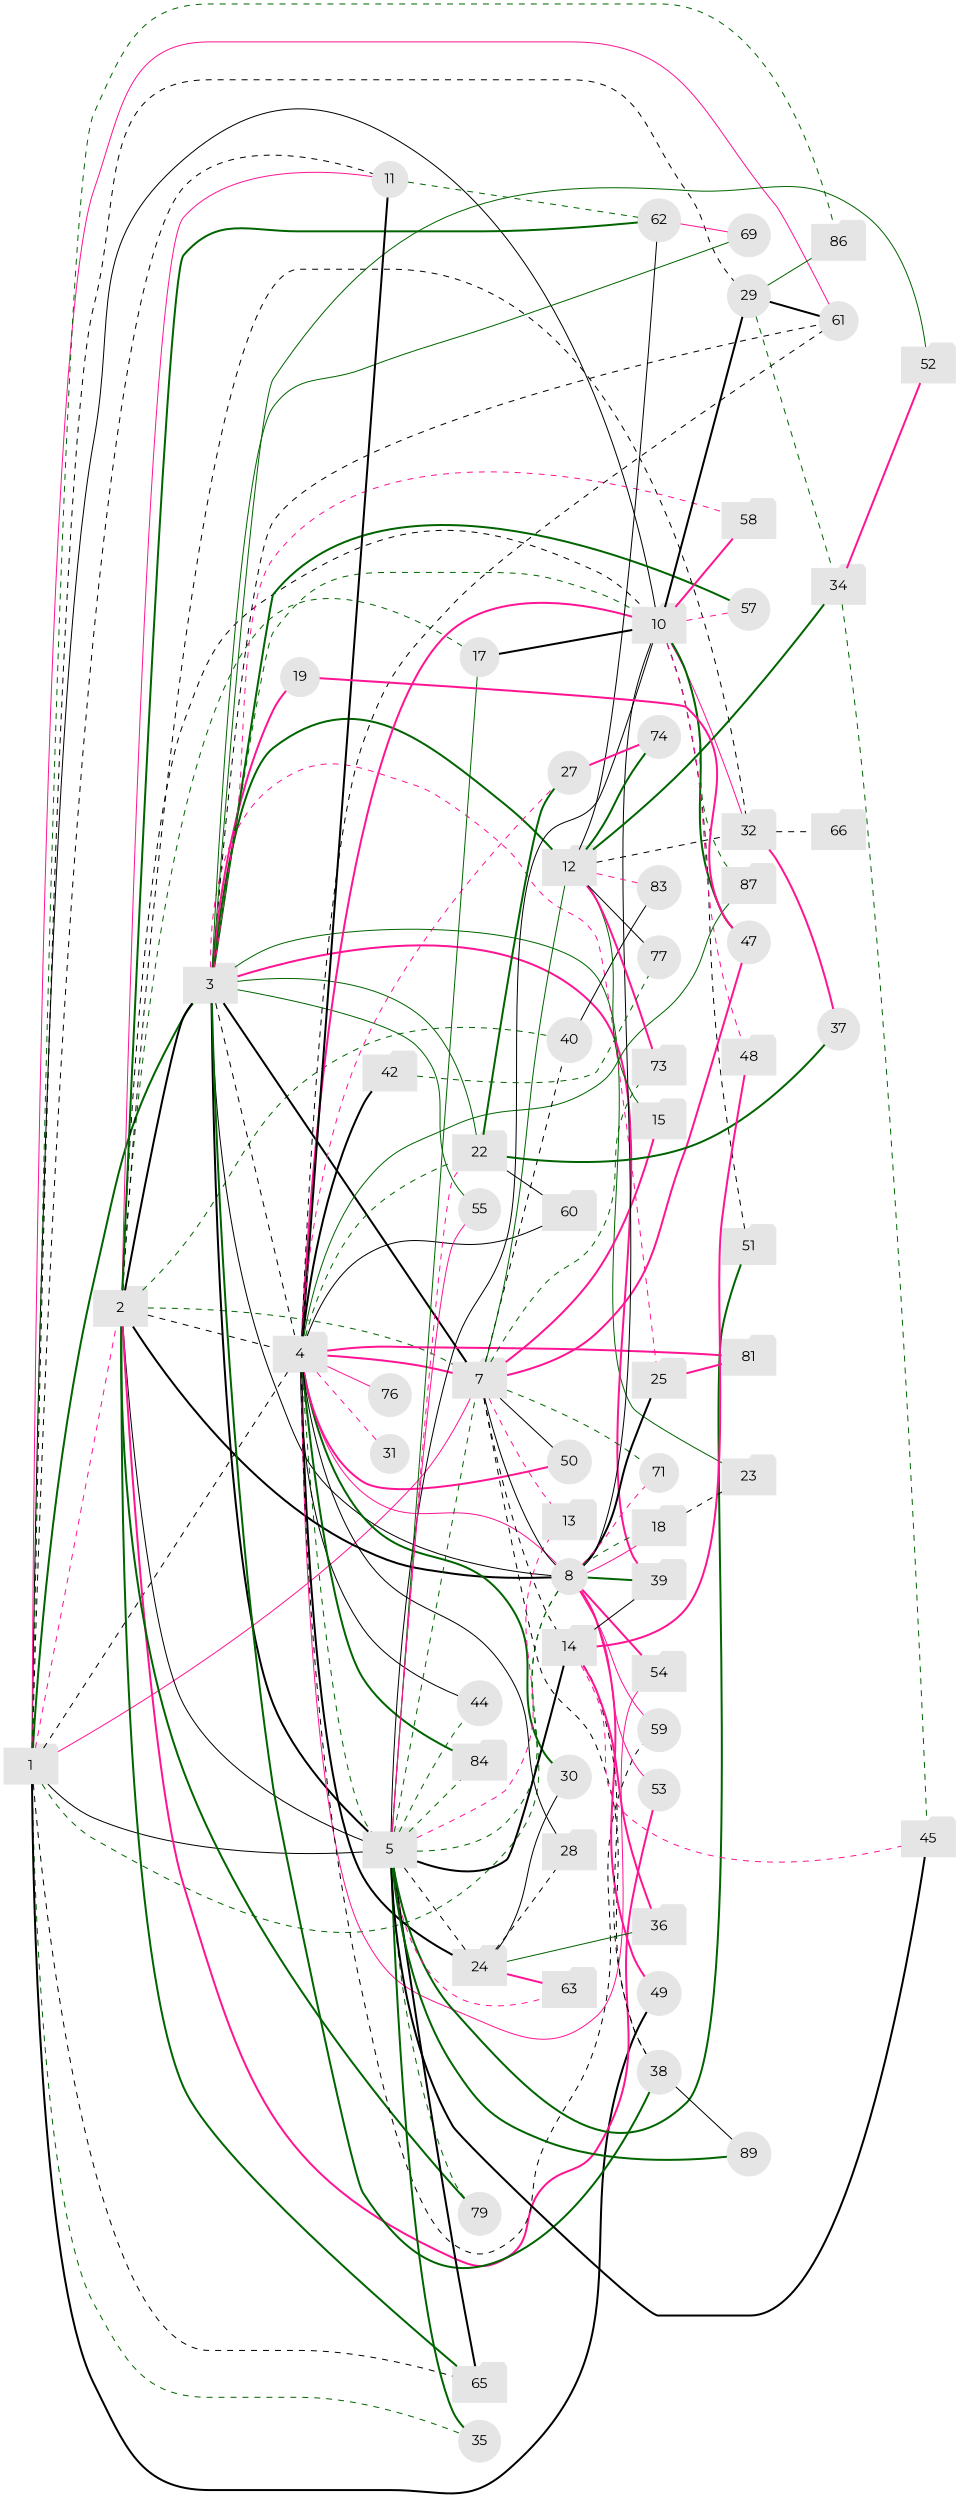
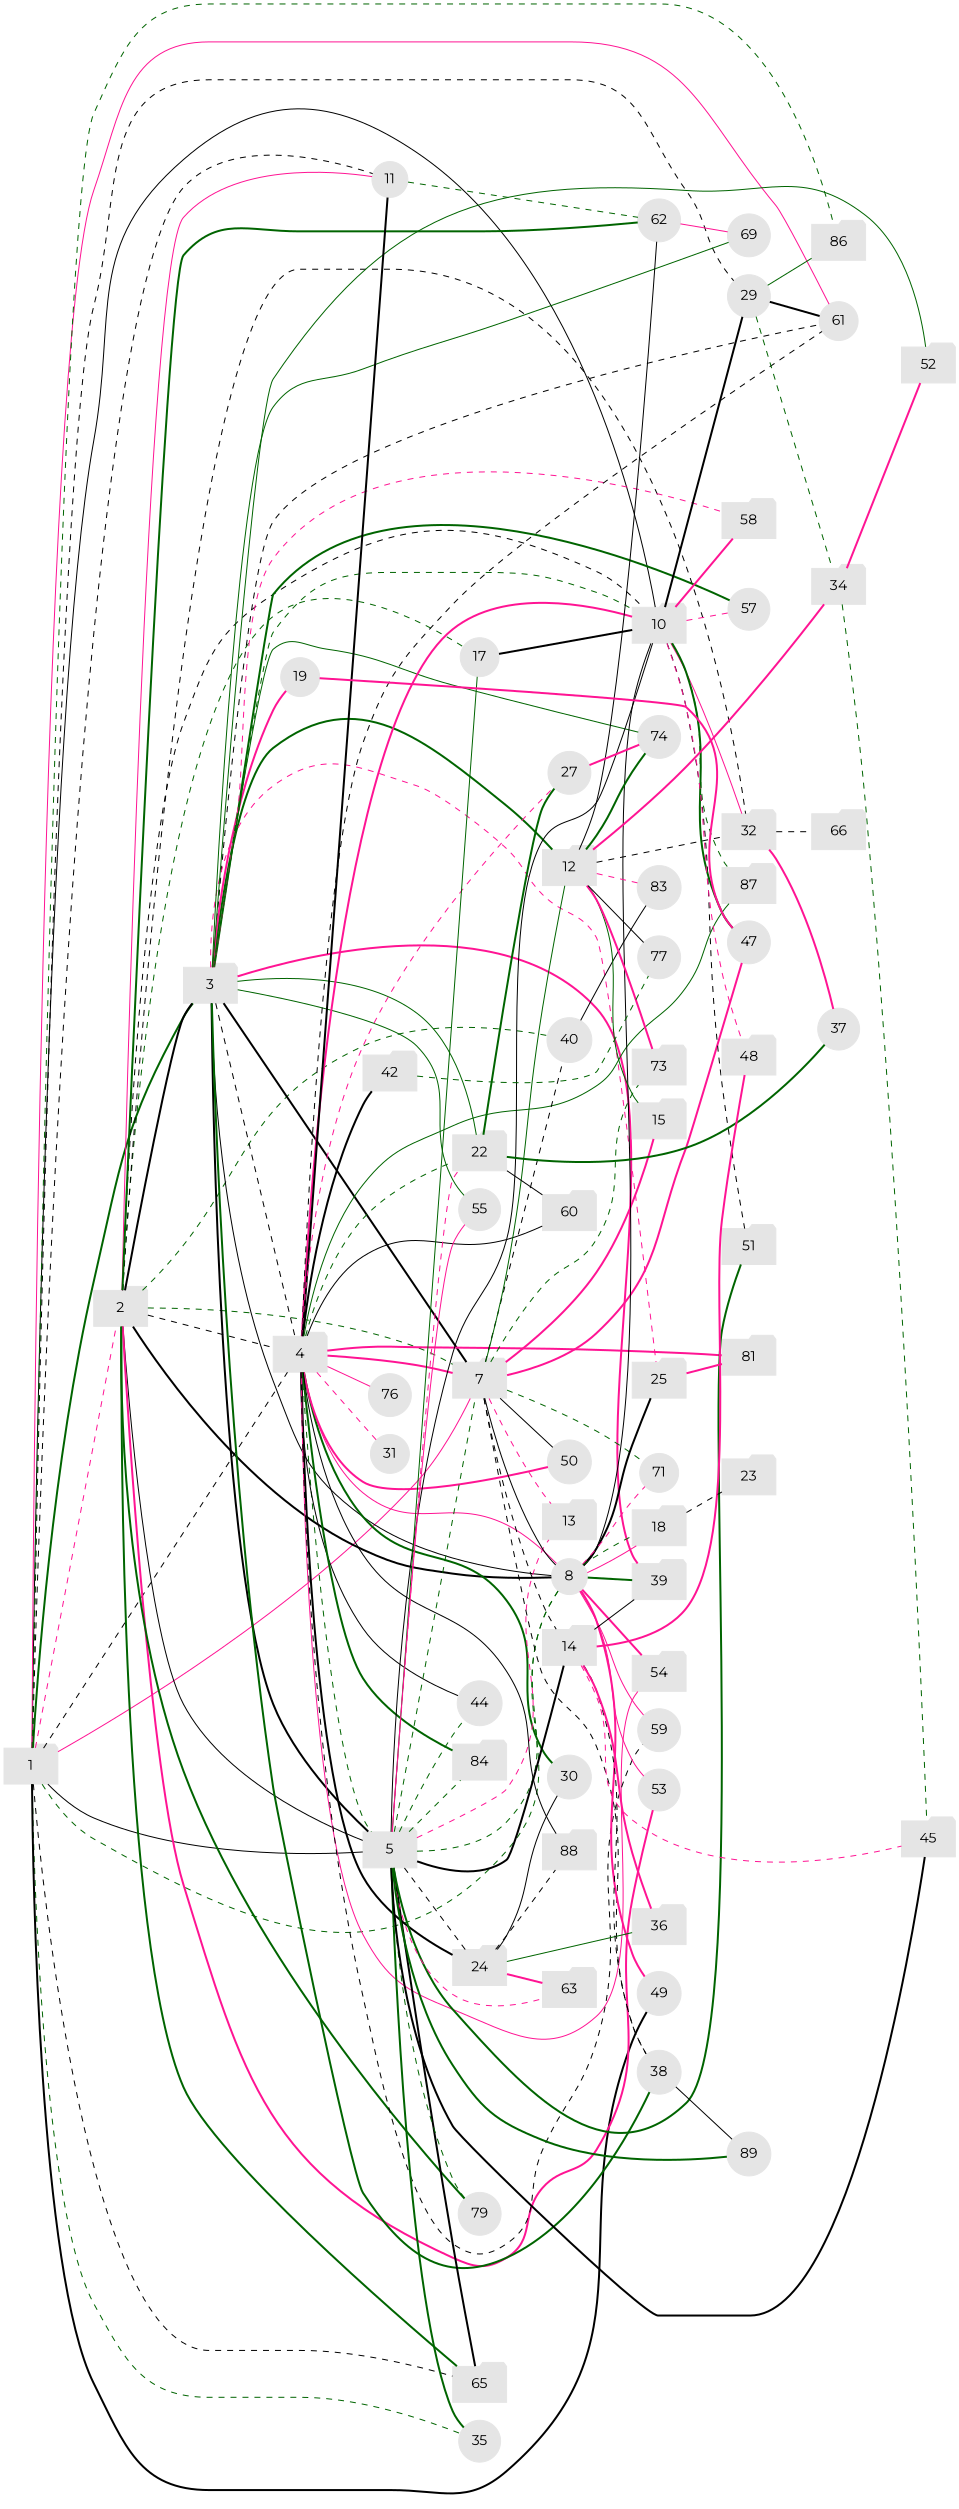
(722, 728) -> (722, 728)
(588, 970) -> (299, 642)
(569, 1852) -> (569, 1852)
